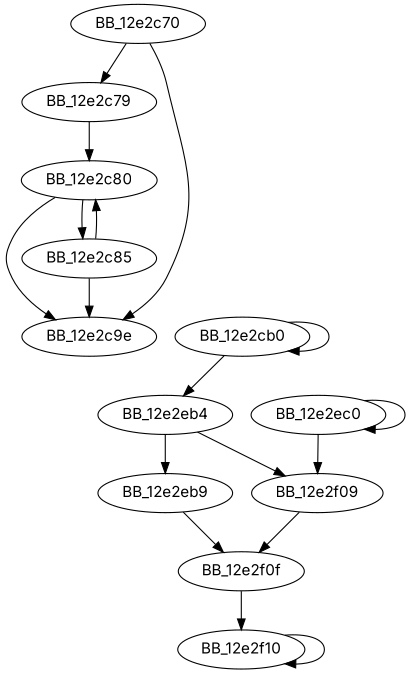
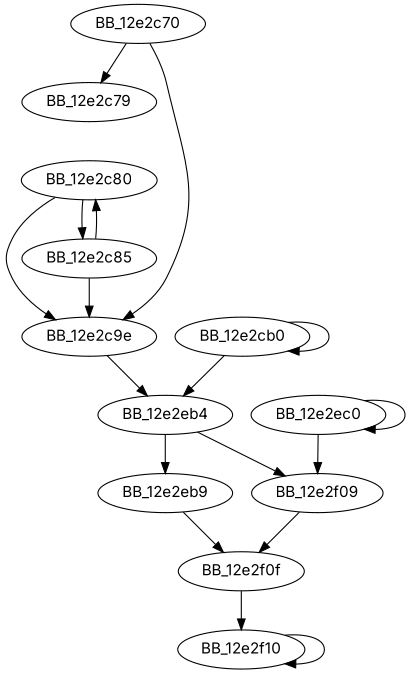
(89, 136) -> none
none -> (123, 372)
